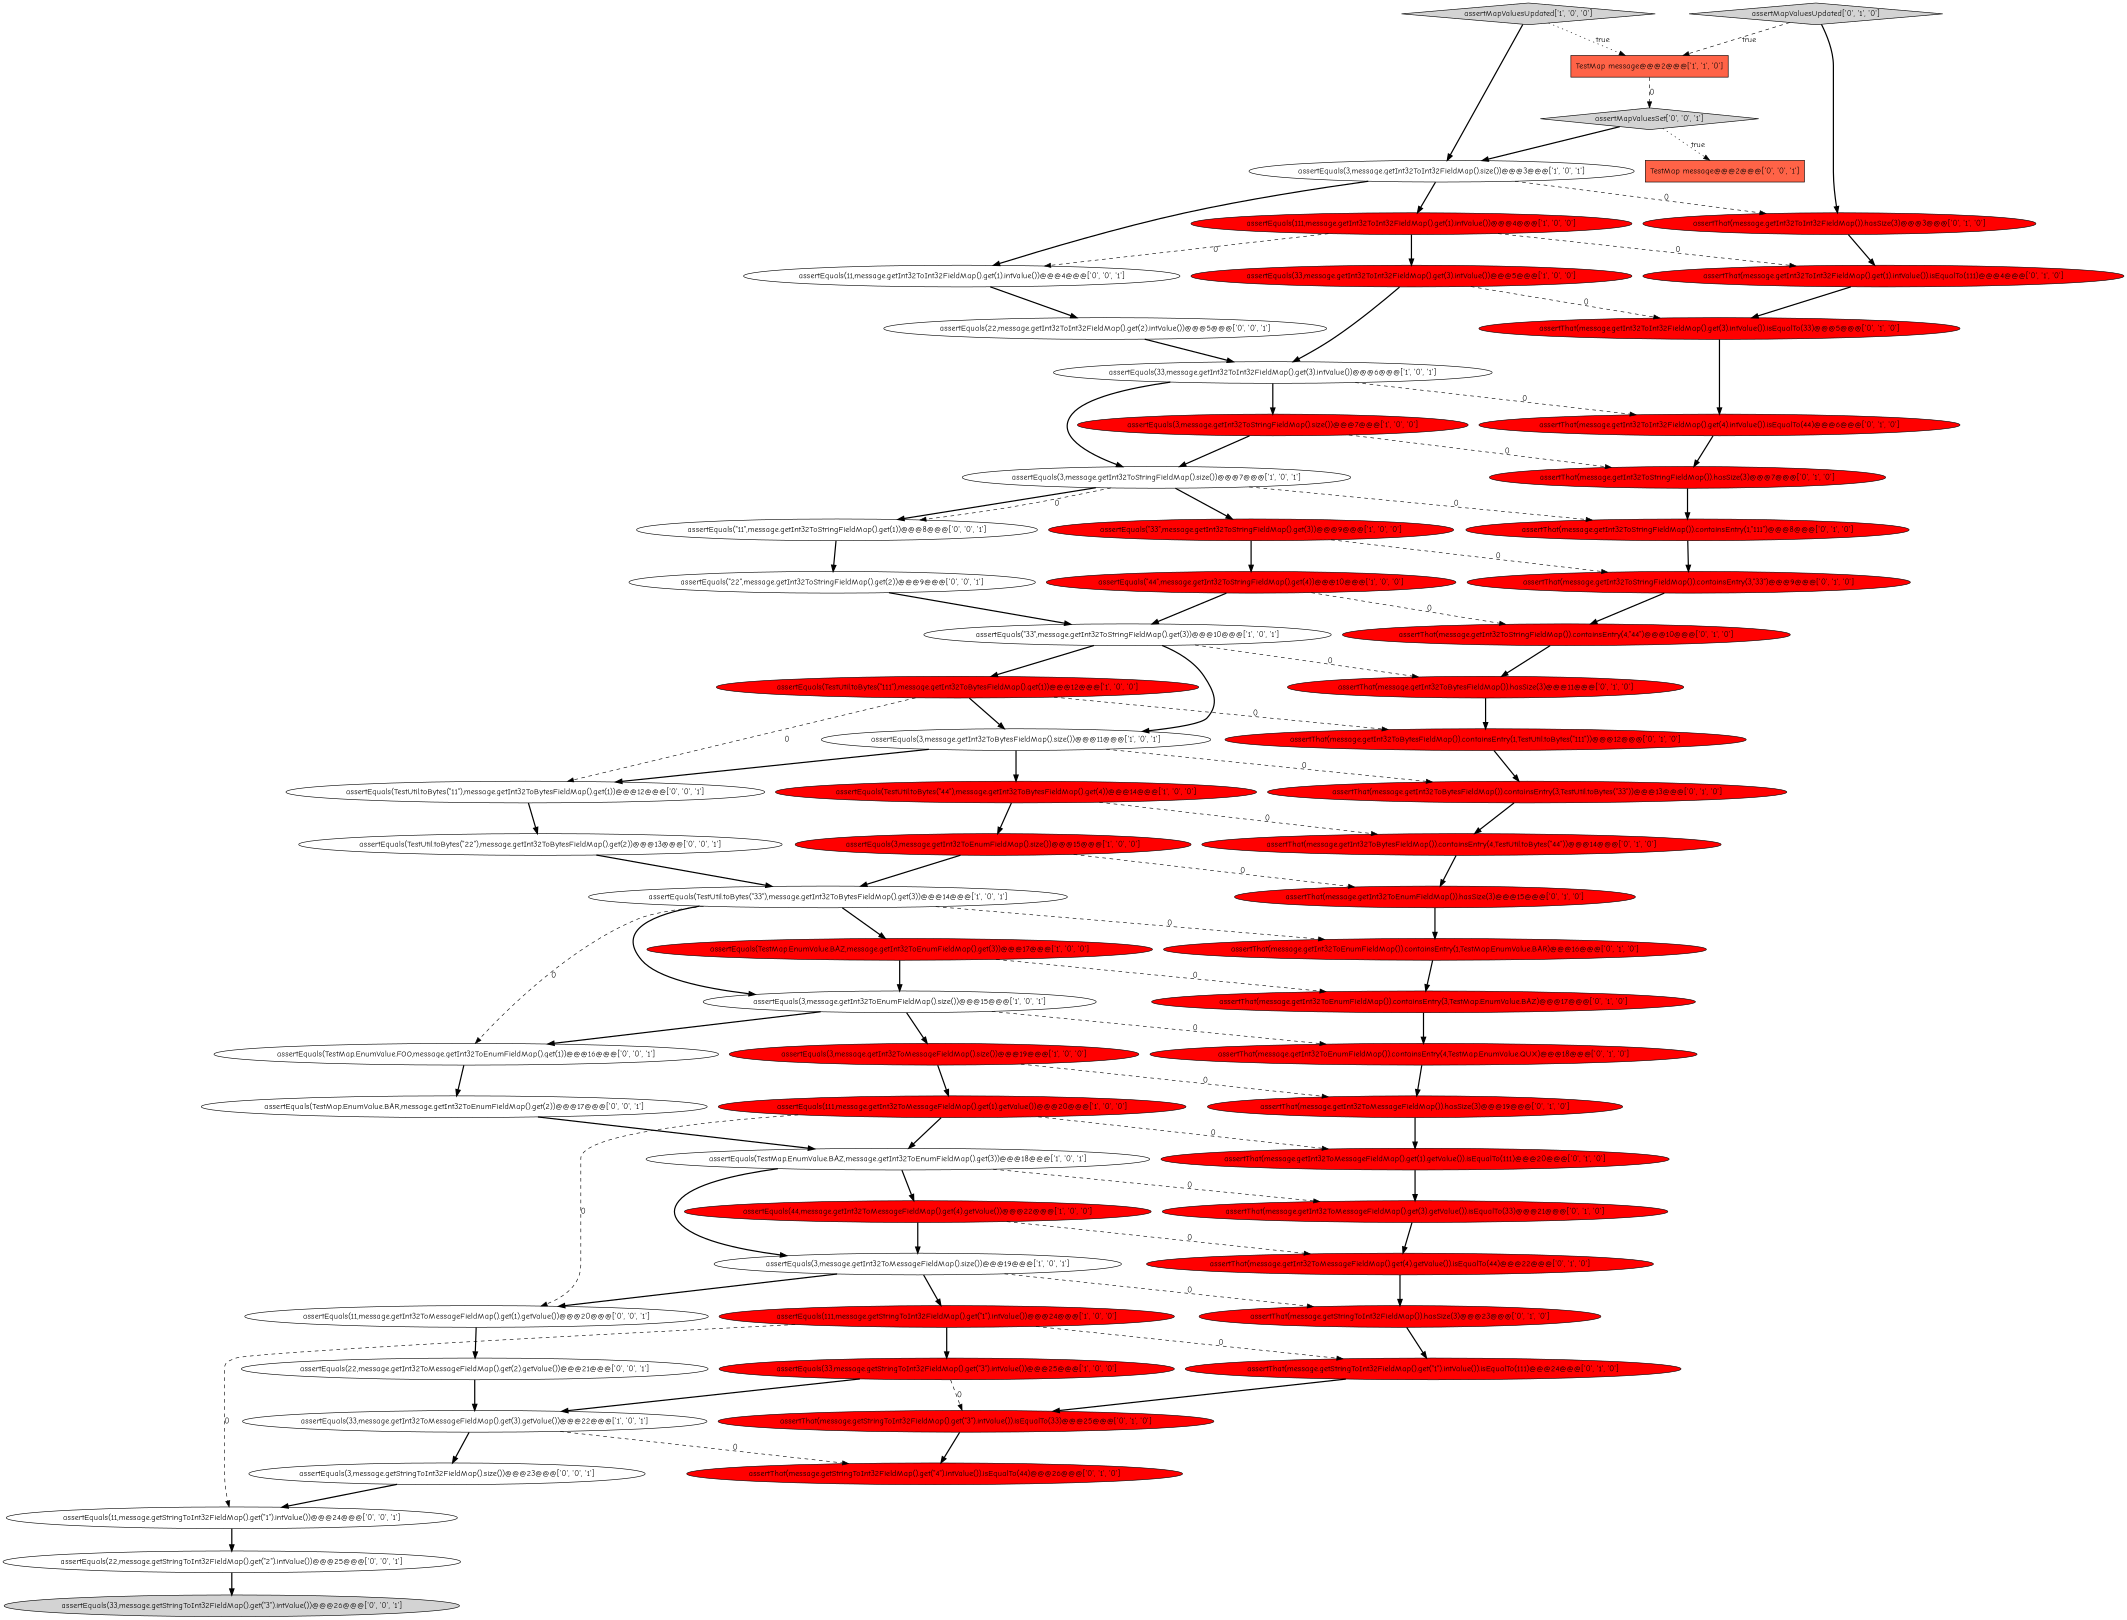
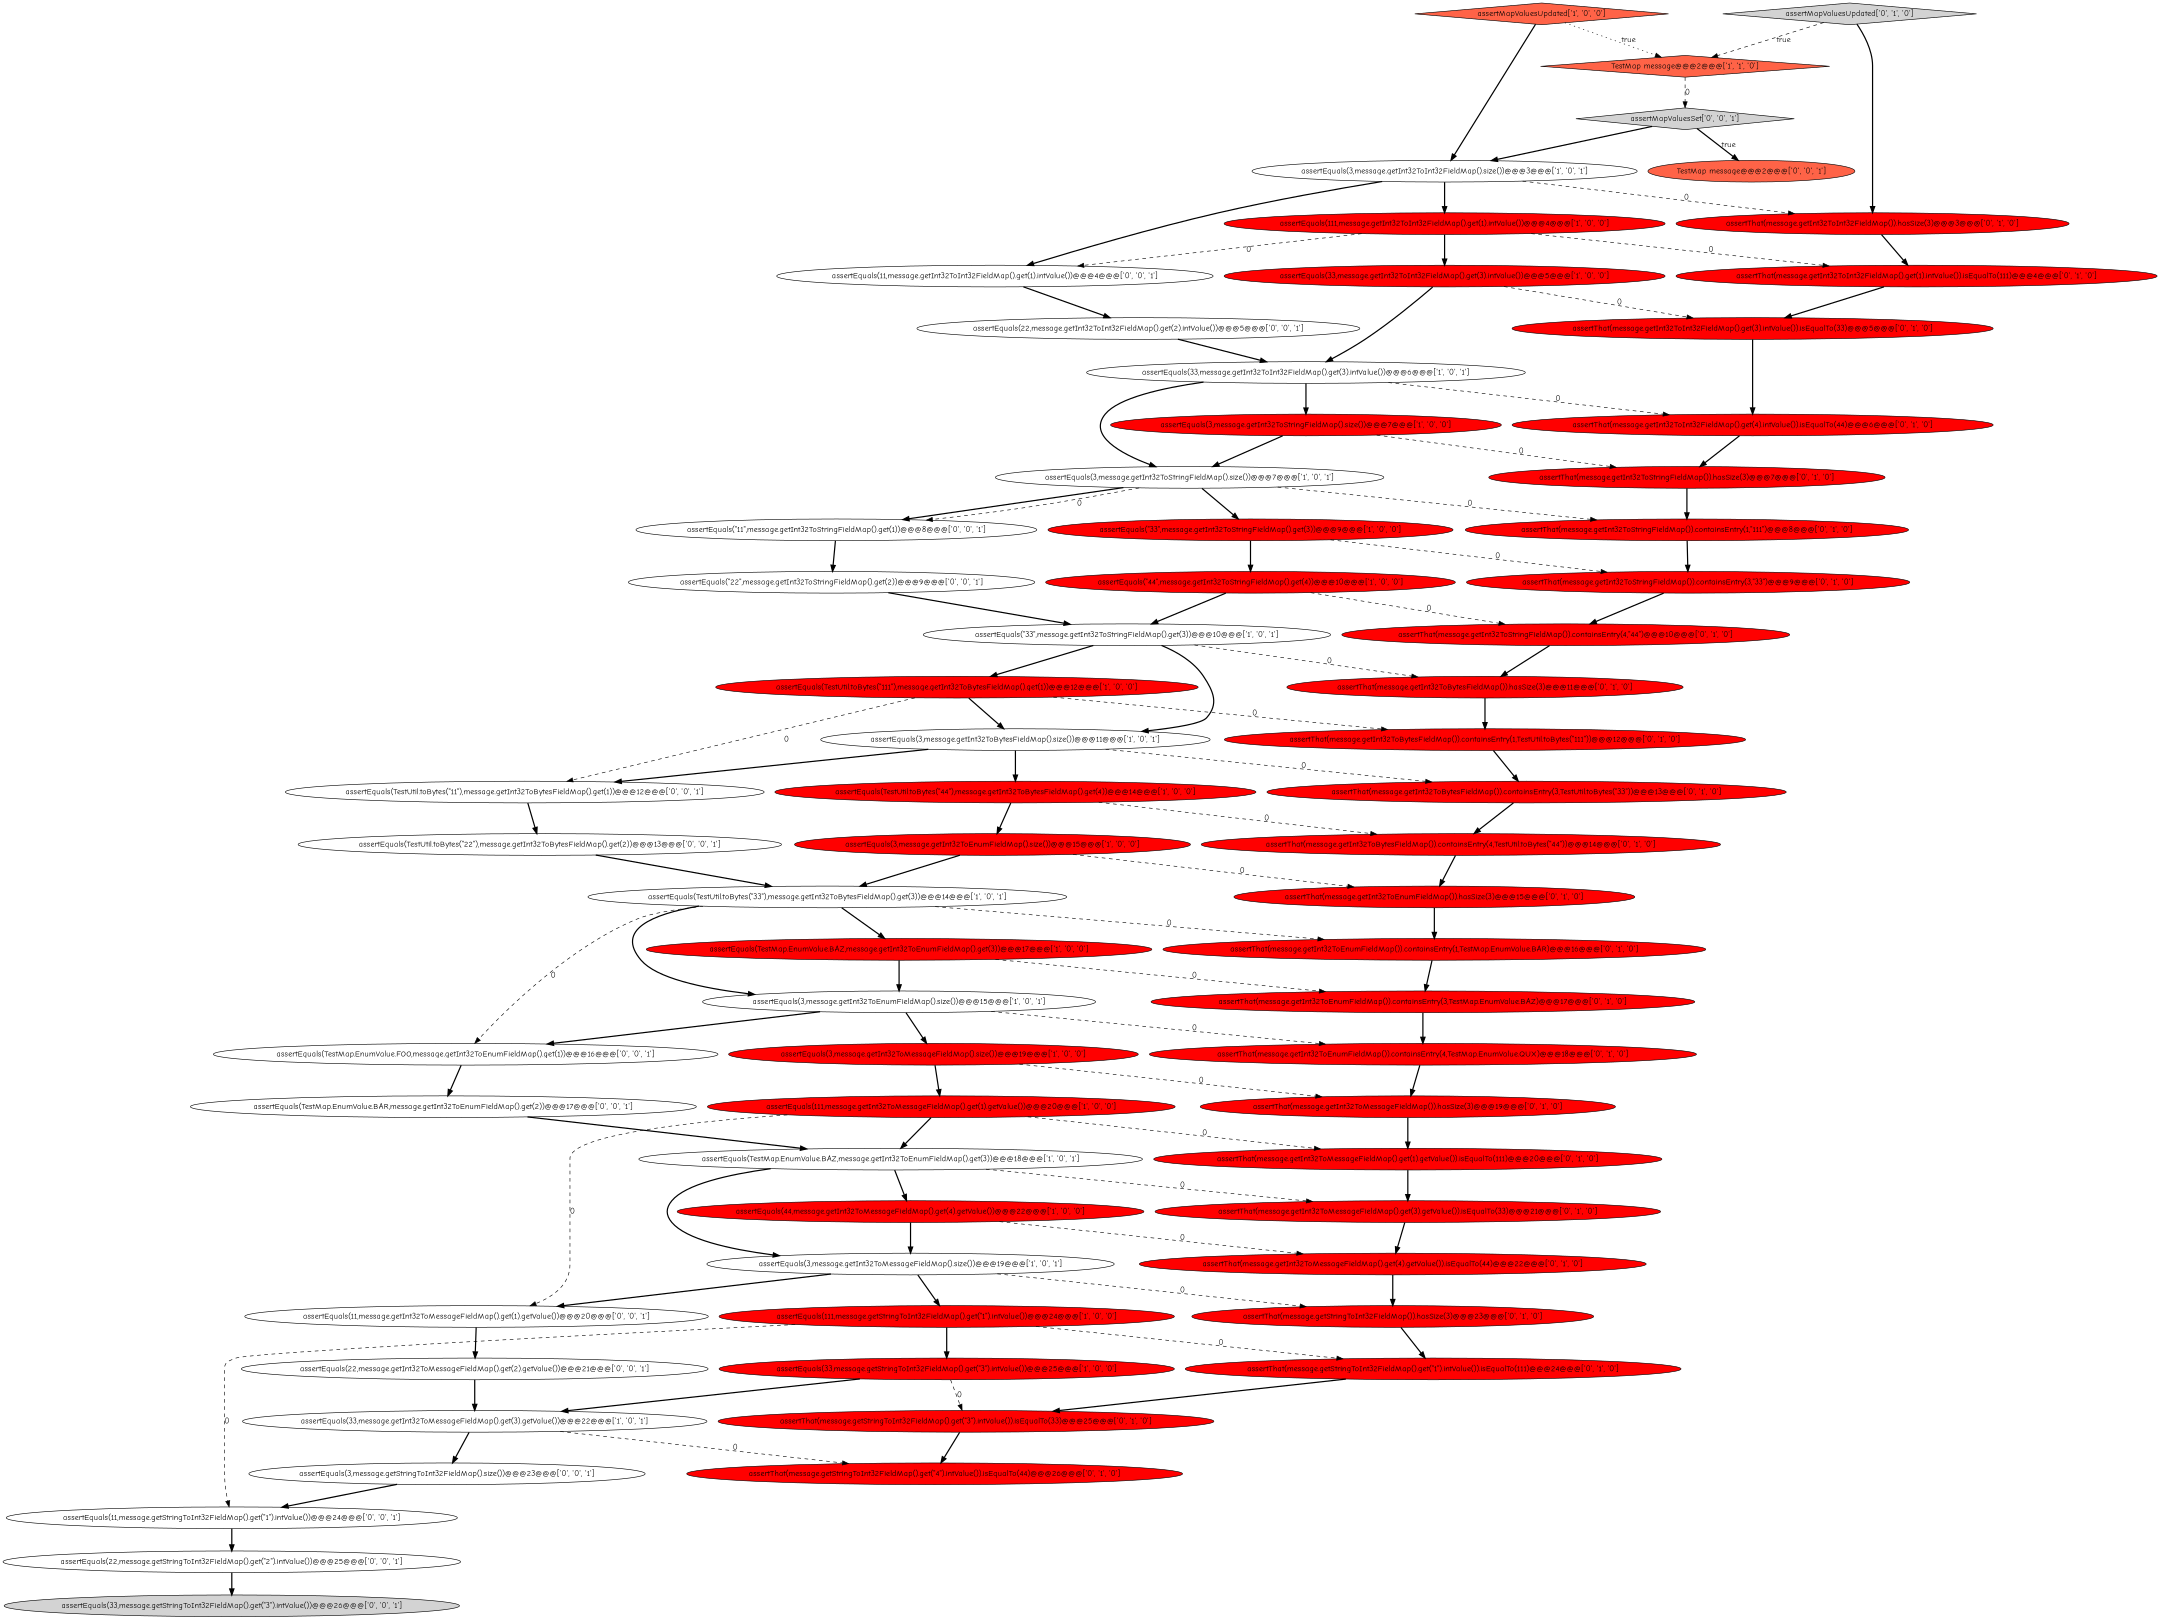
(1528, 14) -> (1542, 14)
(1650, 66) -> (1685, 66)
(1684, 143) -> (1715, 143)
(1725, 171) -> (1751, 171)
